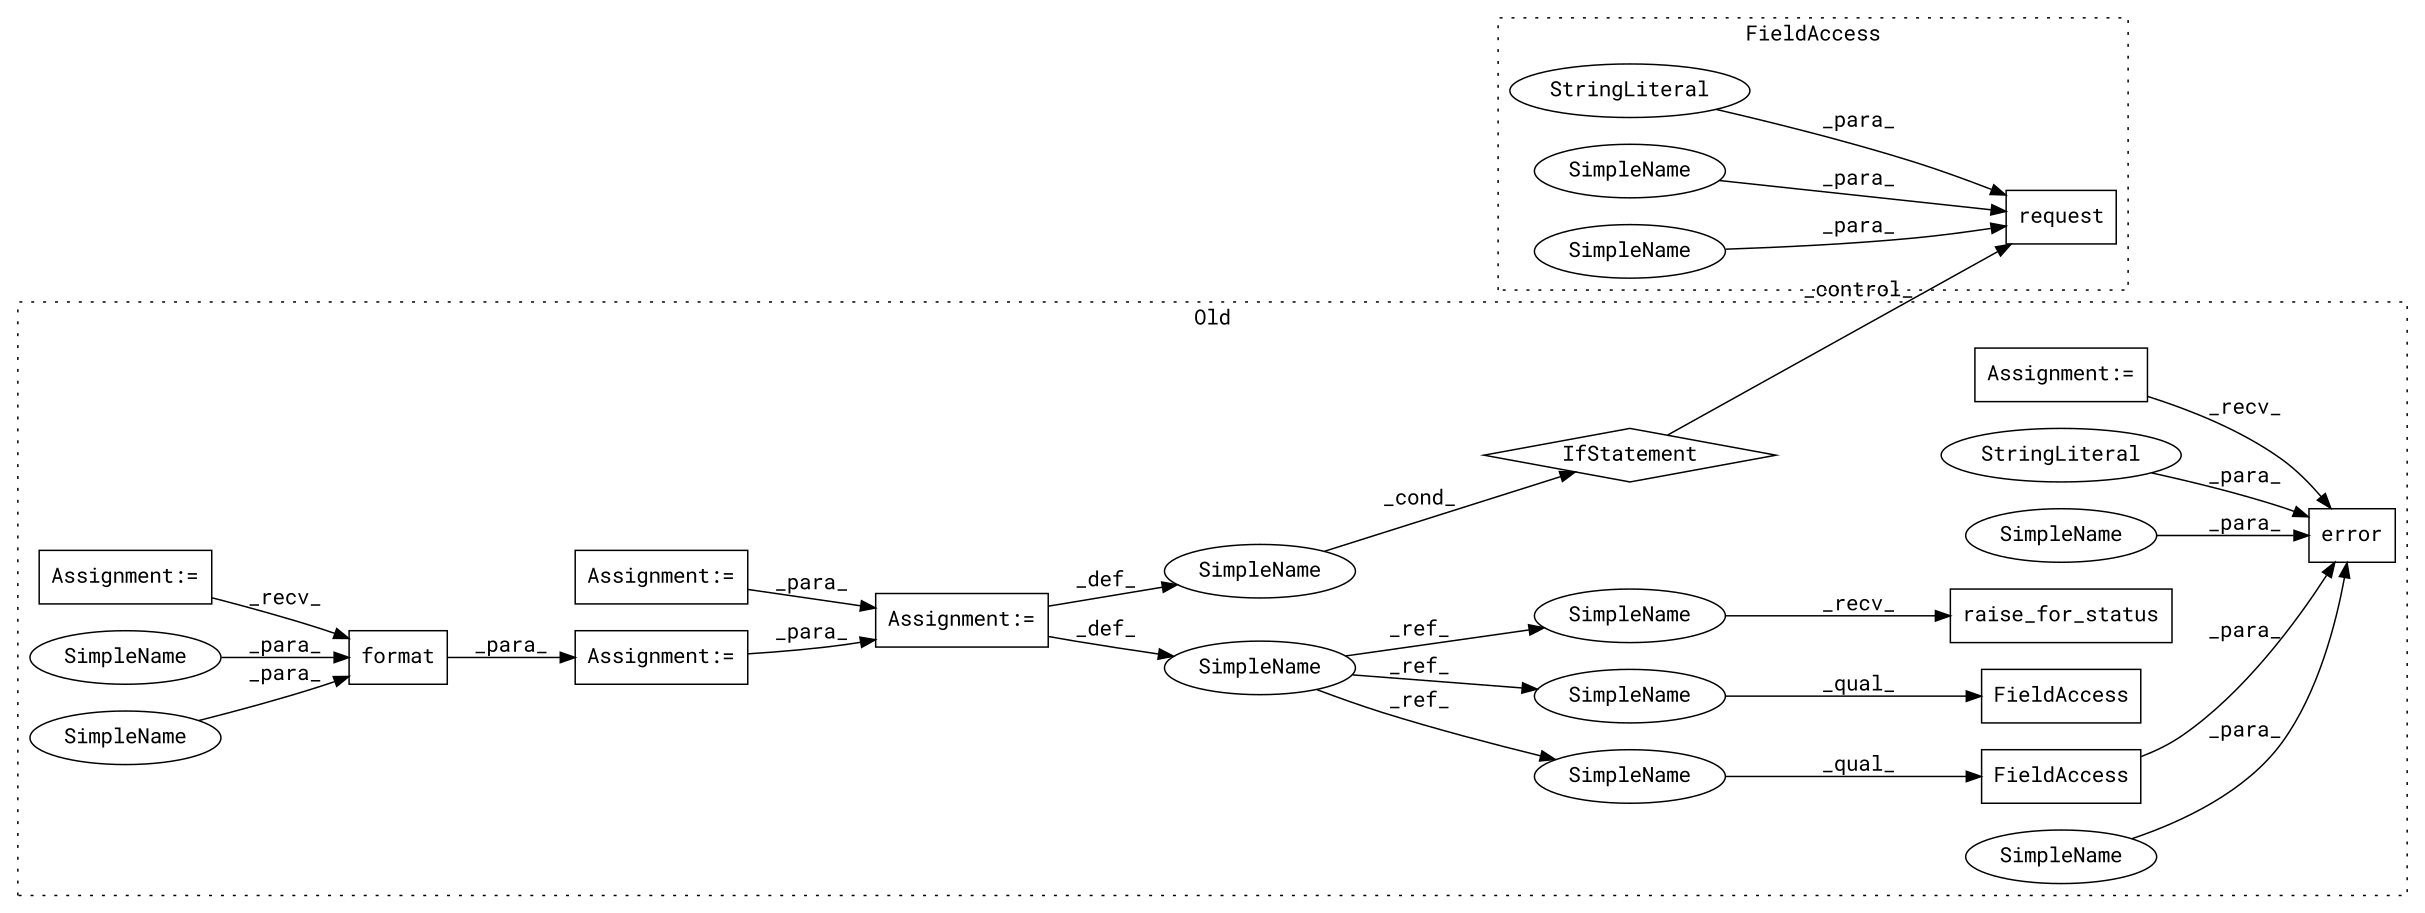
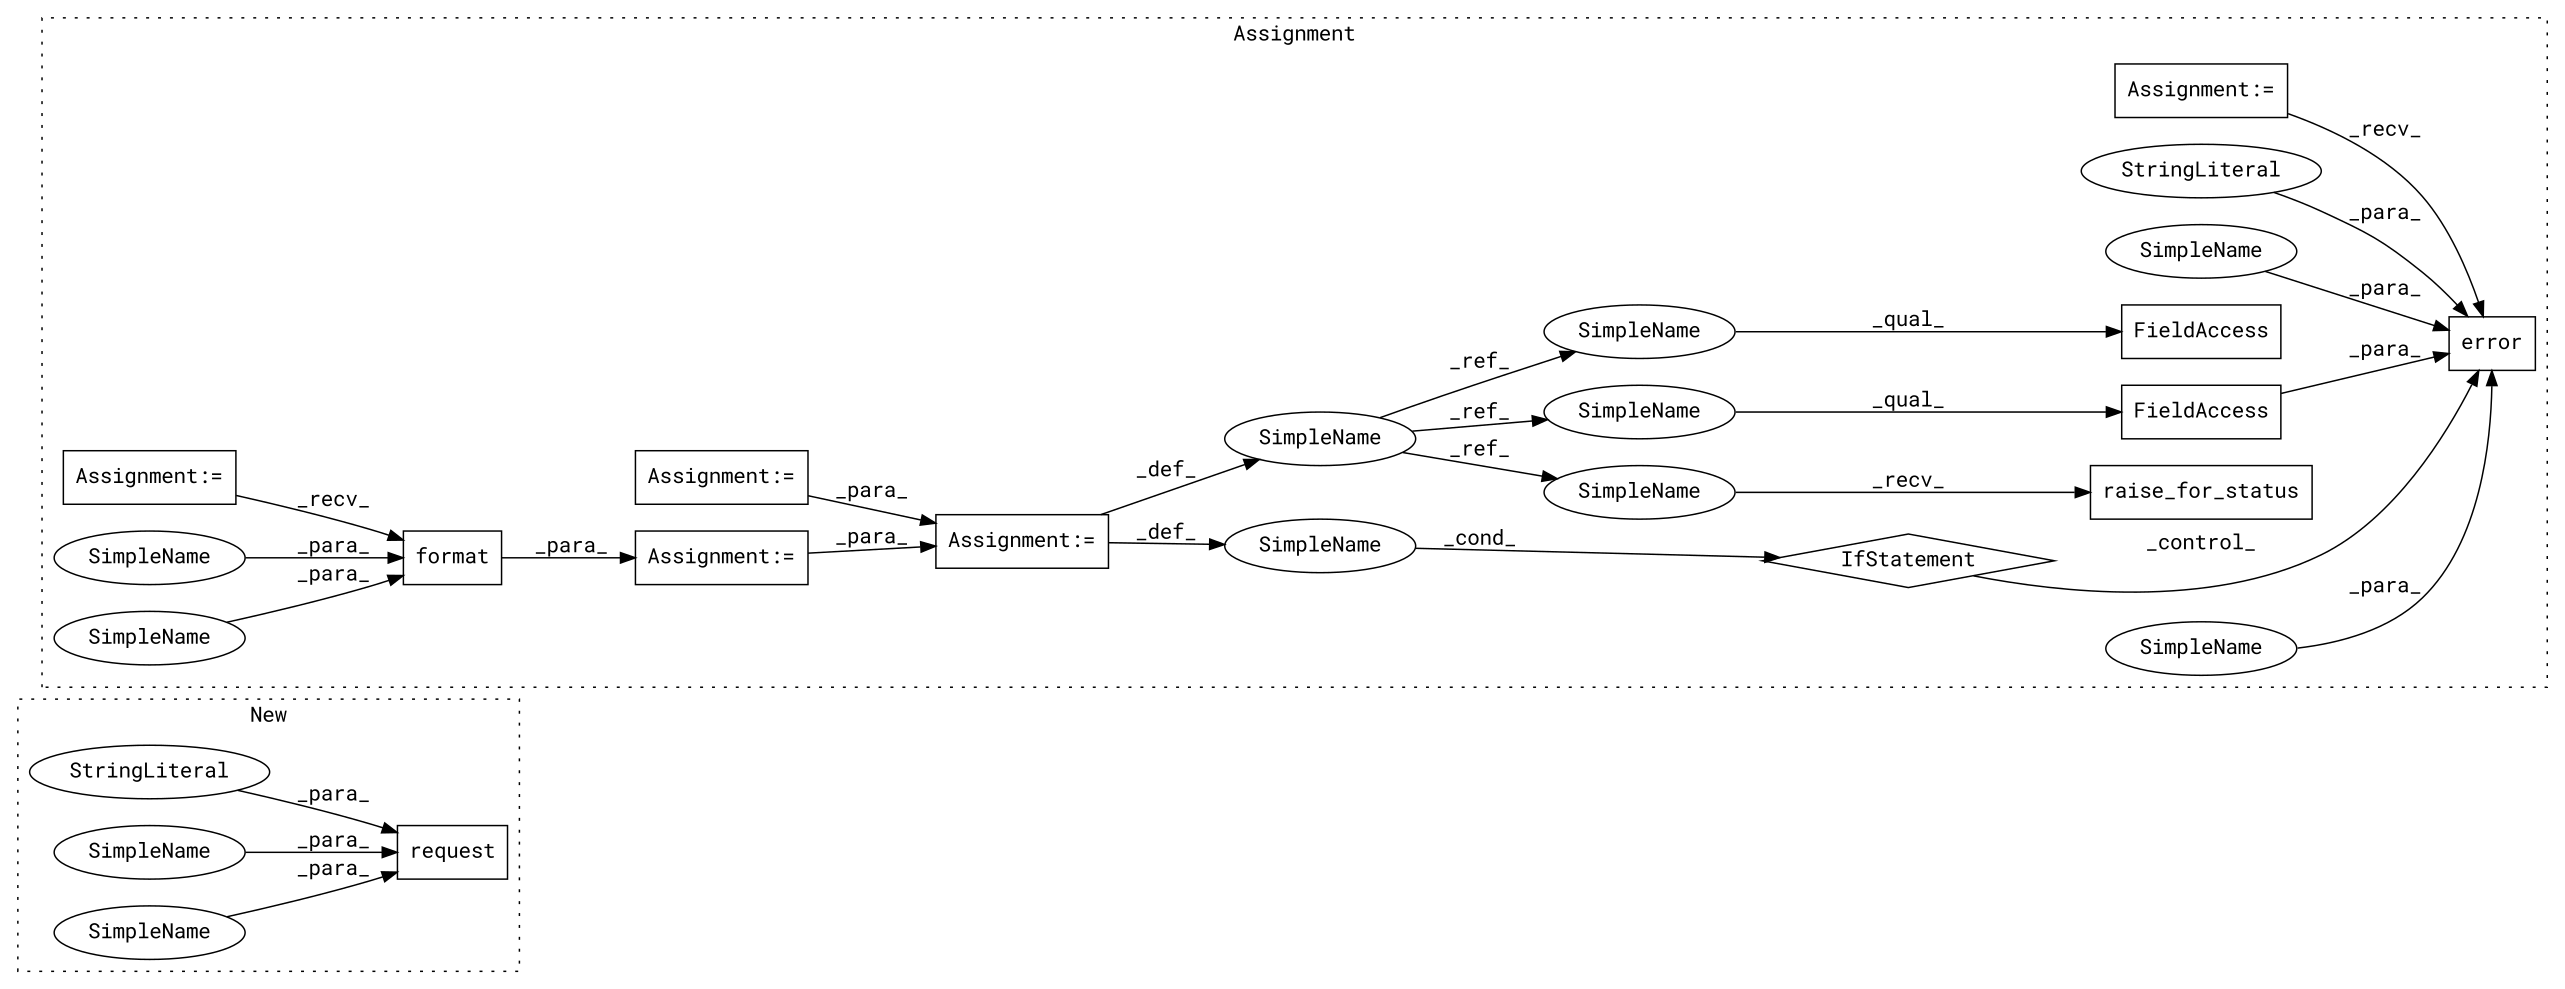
(1813, 35) -> (269, 716)
(1213, 319) -> (1295, 35)
(1833, 343) -> (2263, 576)
